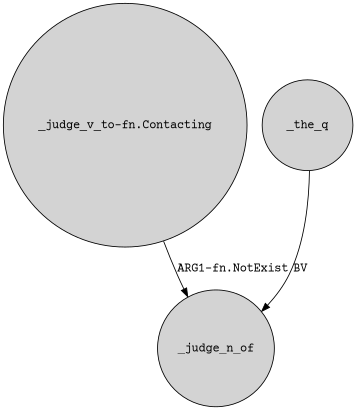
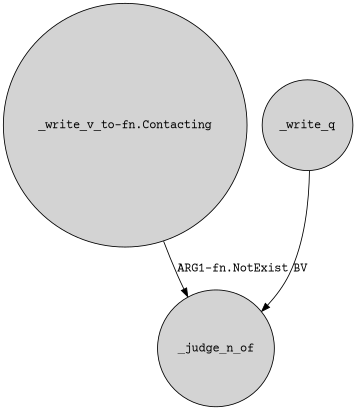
(125, 125) -> (125, 125)
(308, 125) -> (308, 125)
